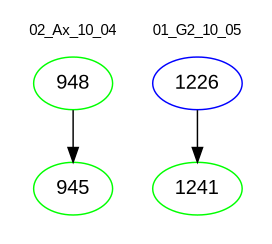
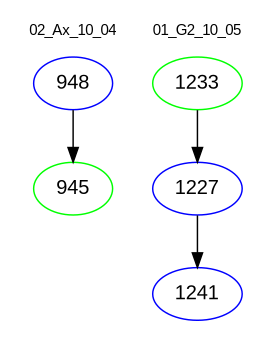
(73, 83) -> (73, 83)
none -> (197, 83)
(197, 83) -> (197, 189)
(197, 189) -> (197, 294)
